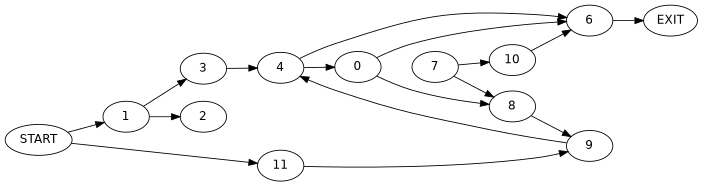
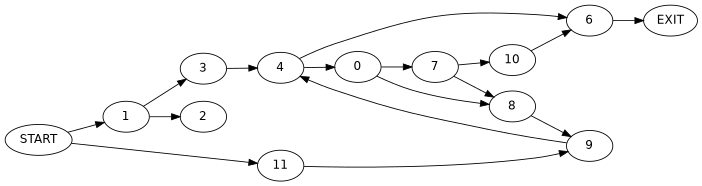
(465, 32) -> (392, 67)
